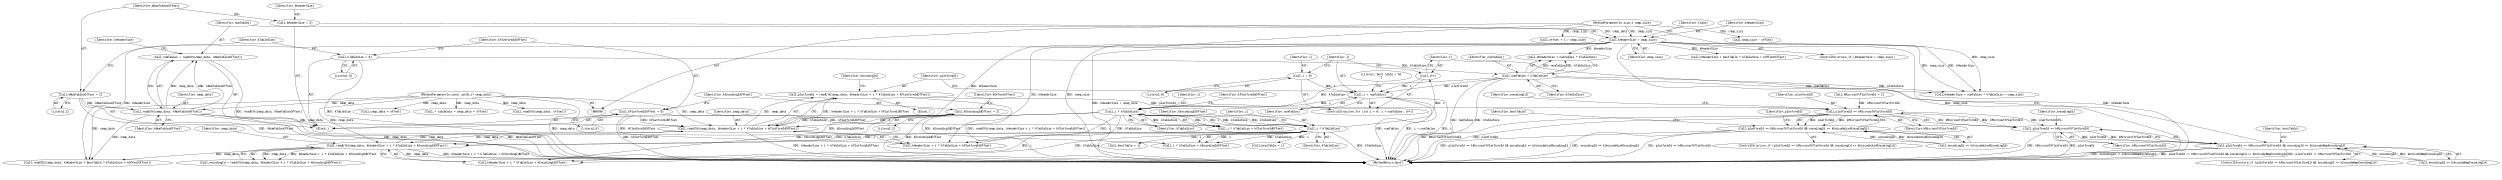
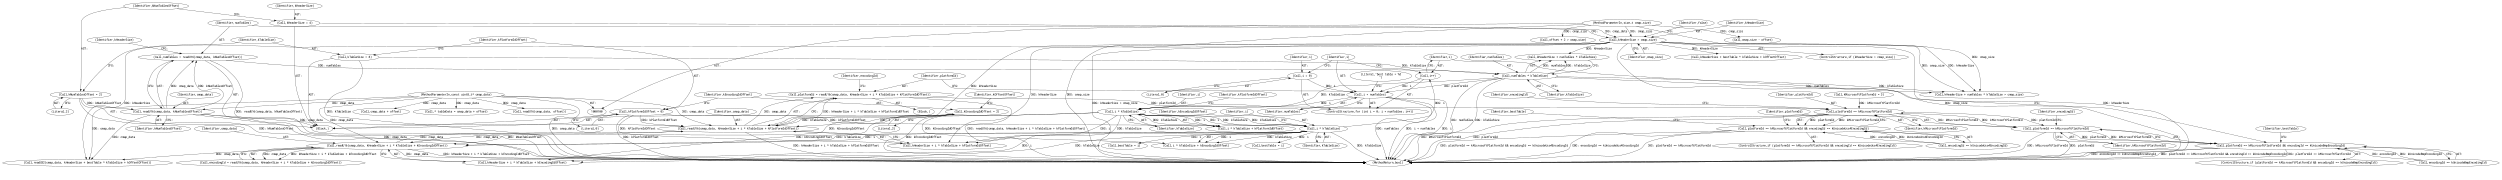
none -> (861, 69)
(343, 76) -> none
